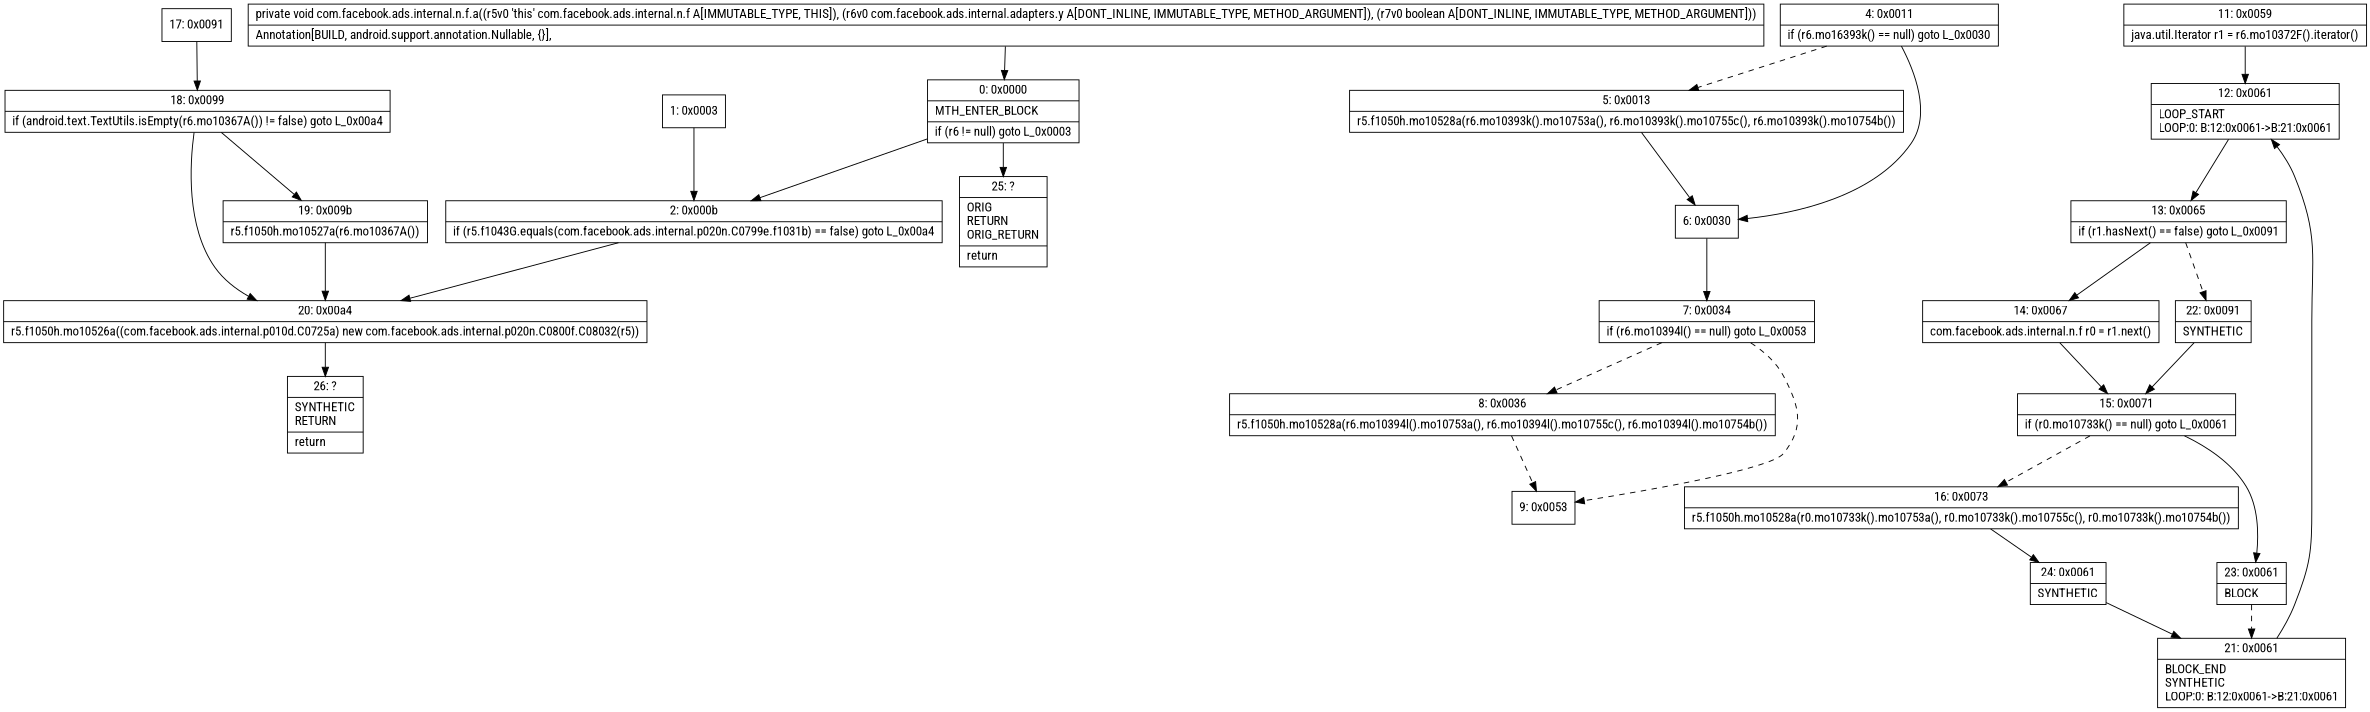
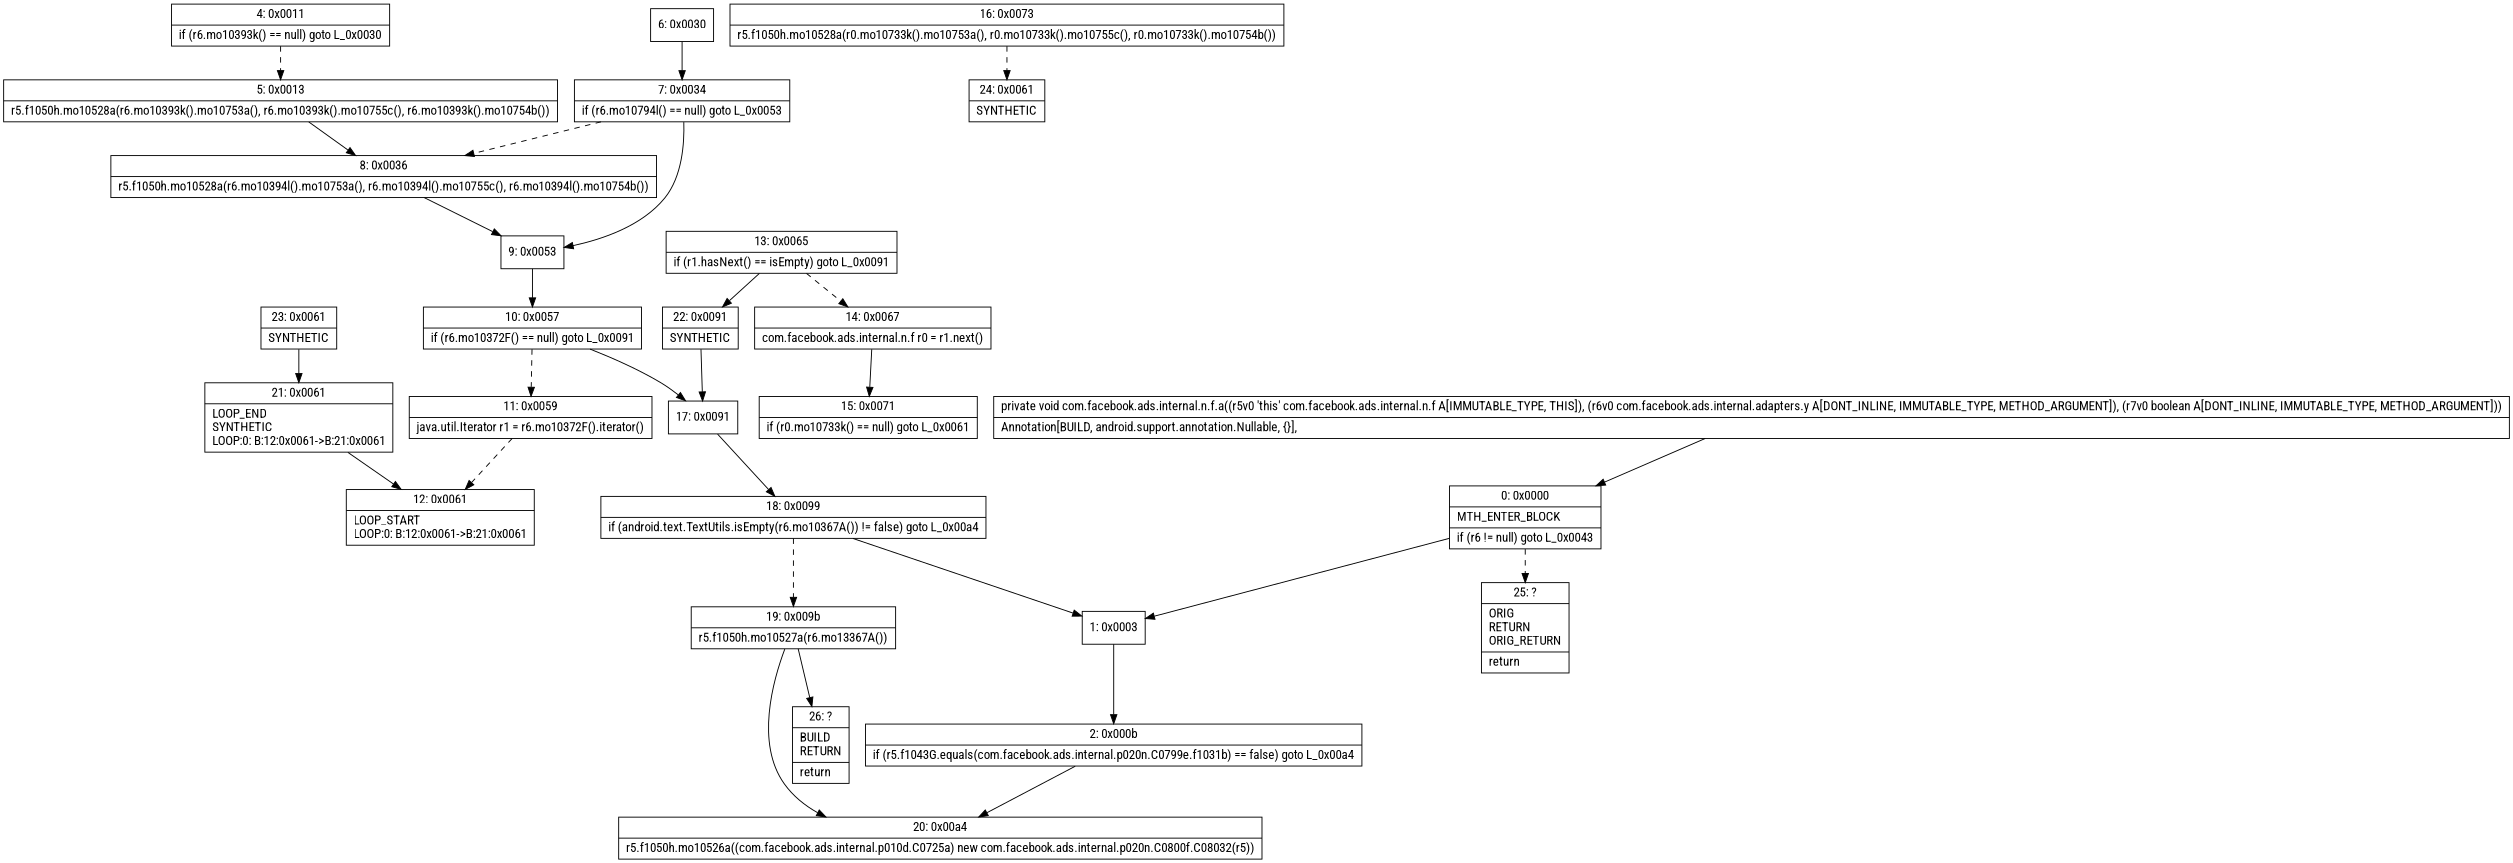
(1889, 35) -> (281, 35)
(2245, 60) -> (492, 460)
(1003, 132) -> (1525, 538)
(1003, 155) -> (1525, 561)
(258, 163) -> (793, 568)
(1666, 165) -> (328, 136)
(2212, 166) -> none
(844, 168) -> (1302, 577)
(1882, 173) -> none
(197, 224) -> (963, 576)
(325, 232) -> (793, 638)
(2179, 232) -> (782, 262)
(2194, 267) -> (744, 287)
(2114, 269) -> (824, 287)
none -> (532, 328)
(1707, 332) -> (682, 111)
(325, 355) -> (804, 673)
(2173, 365) -> (702, 371)
(325, 407) -> (815, 738)
(1522, 459) -> (458, 215)
(2048, 459) -> none
(1749, 468) -> (656, 207)
(2243, 481) -> none
(2011, 543) -> (1007, 58)
(2242, 594) -> (299, 338)
(2252, 617) -> (299, 361)
(2139, 618) -> none
(2196, 669) -> (240, 414)
